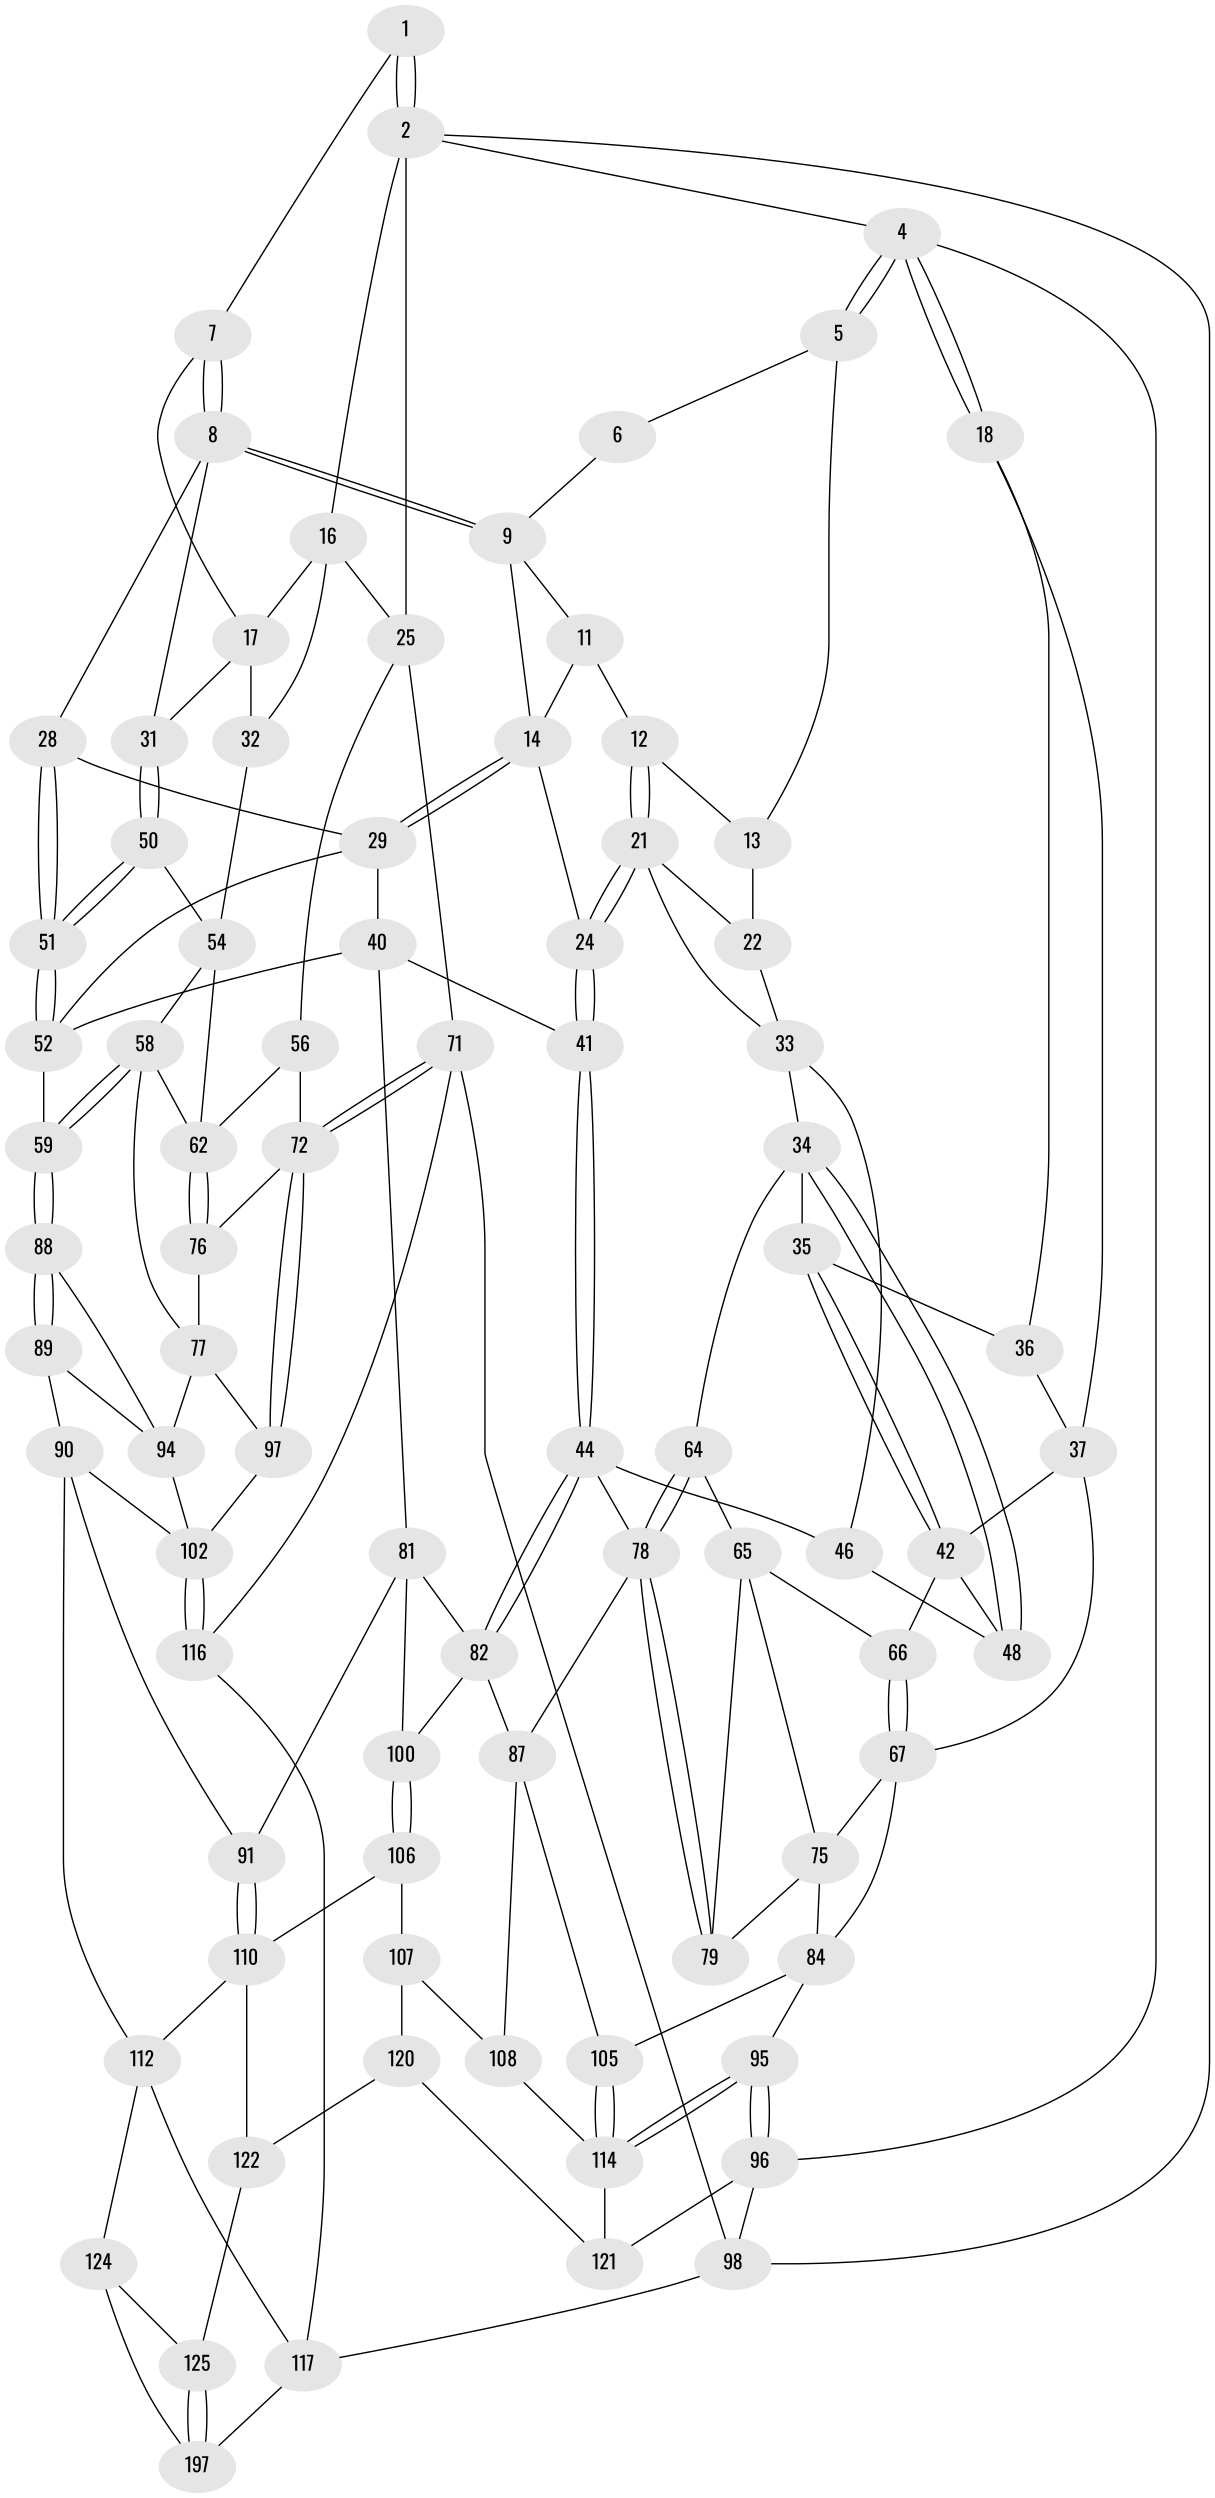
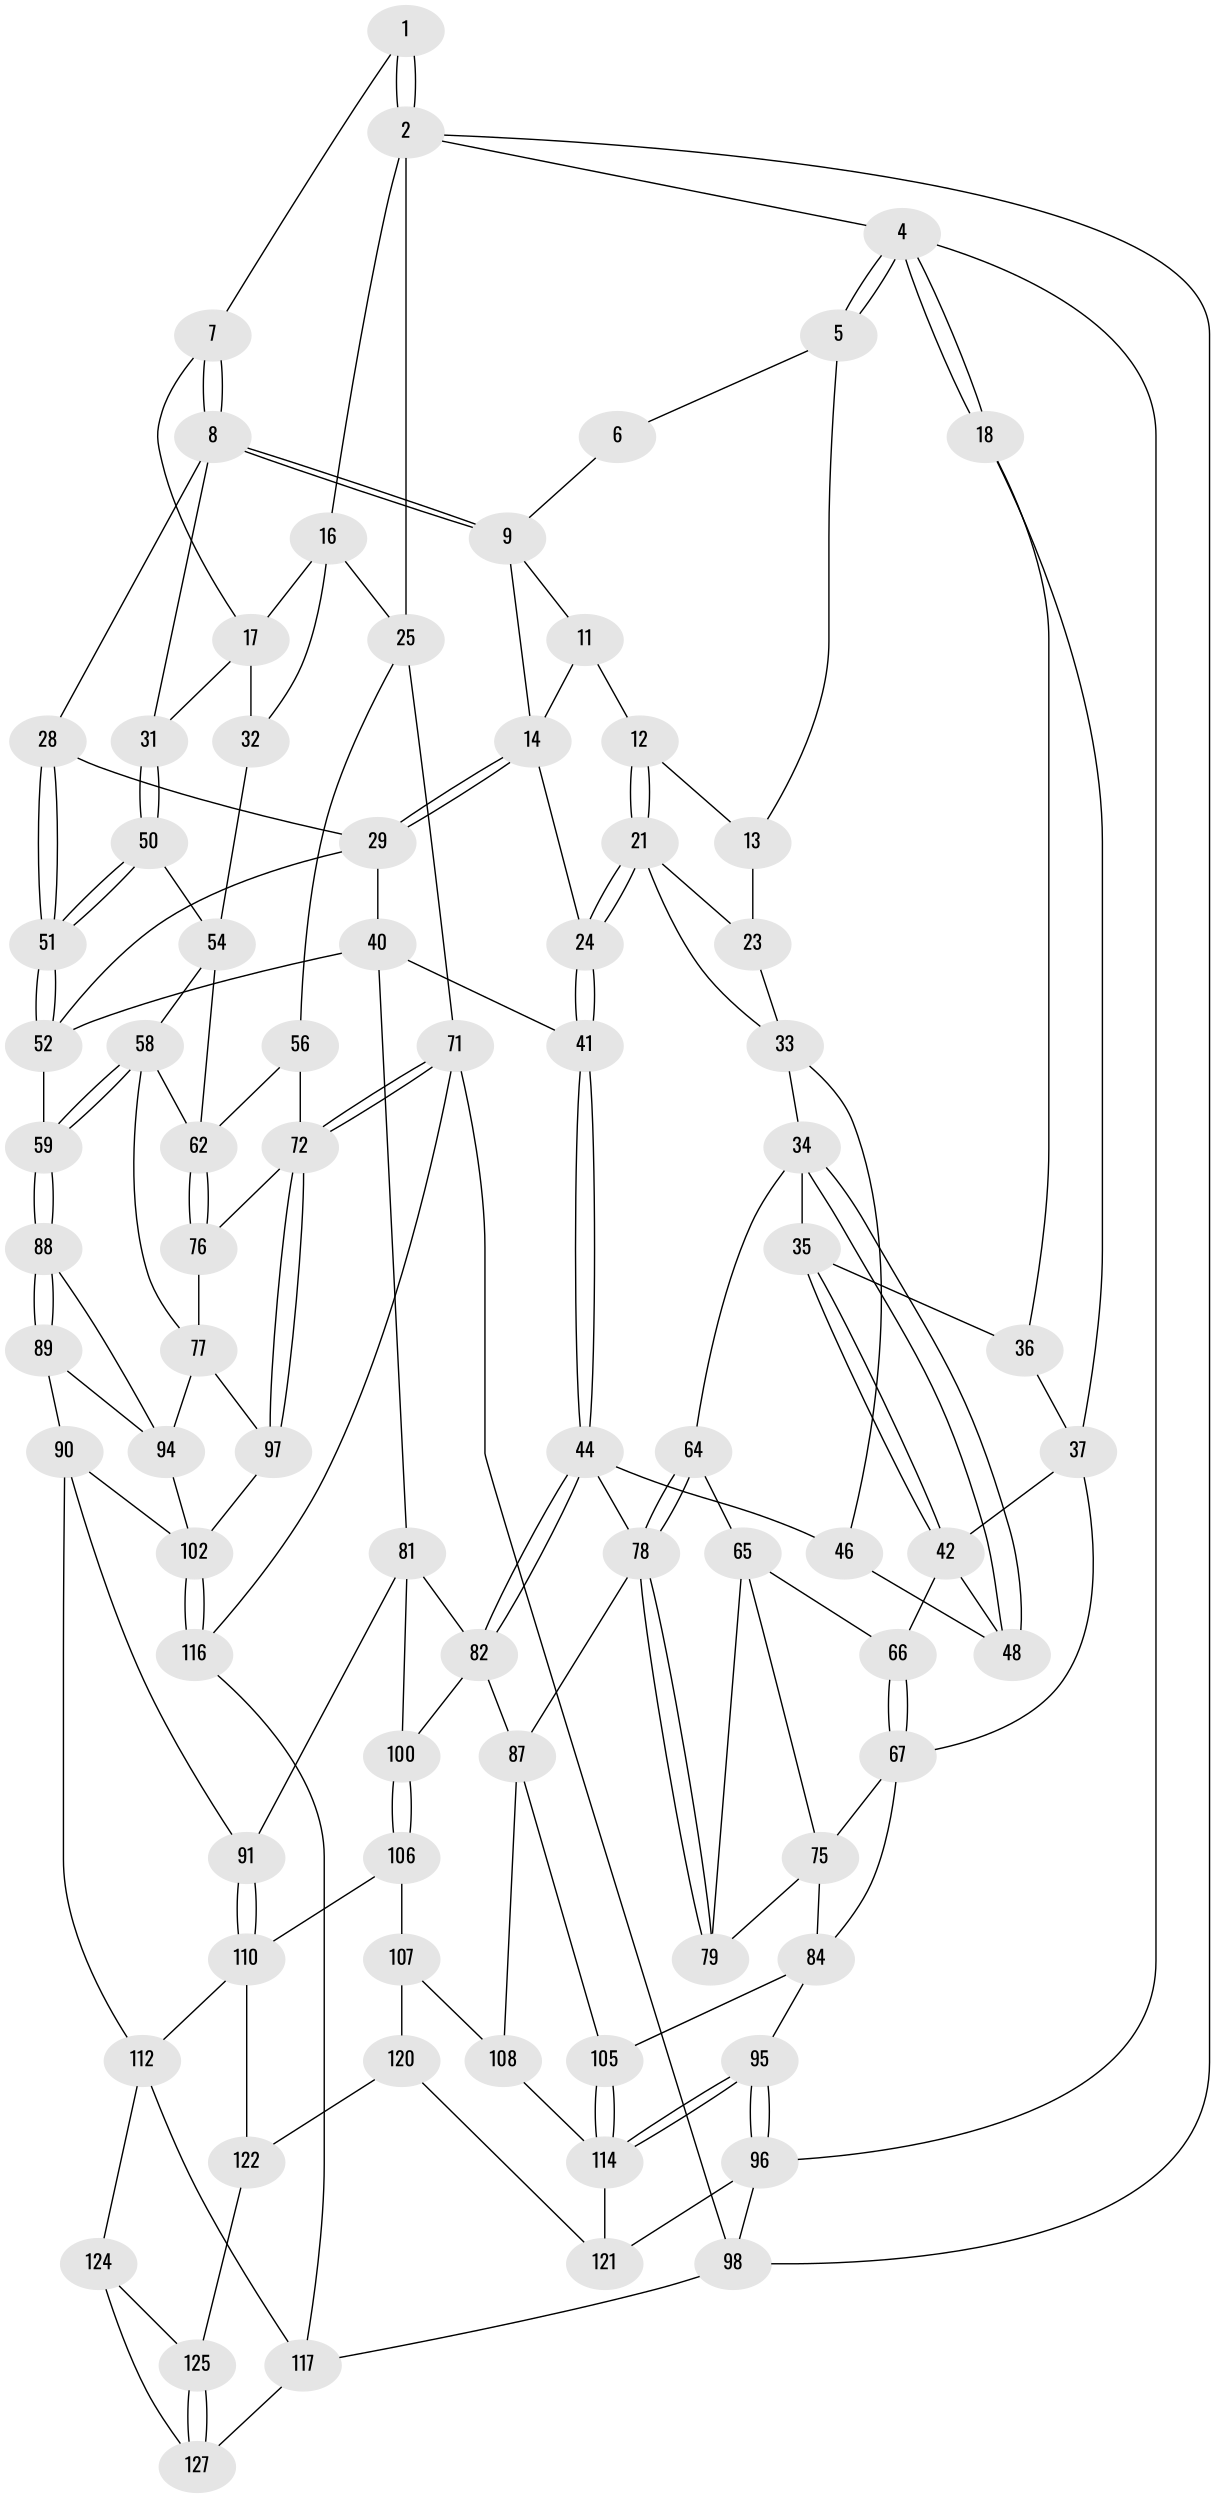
(753, 945) -> (753, 945)
(197, 2467) -> (197, 2467)
